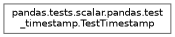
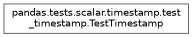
(87, 19) -> (96, 19)
